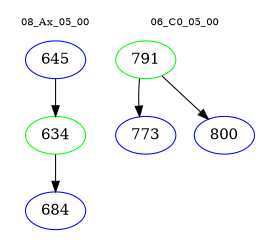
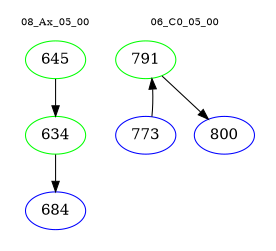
(56, 60) -> (56, 60)
(139, 92) -> (153, 103)
